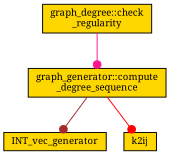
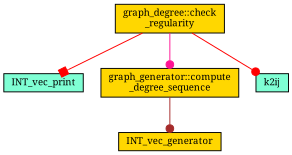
none -> (44, 83)
(118, 112) -> (222, 51)
(140, 142) -> (272, 83)
